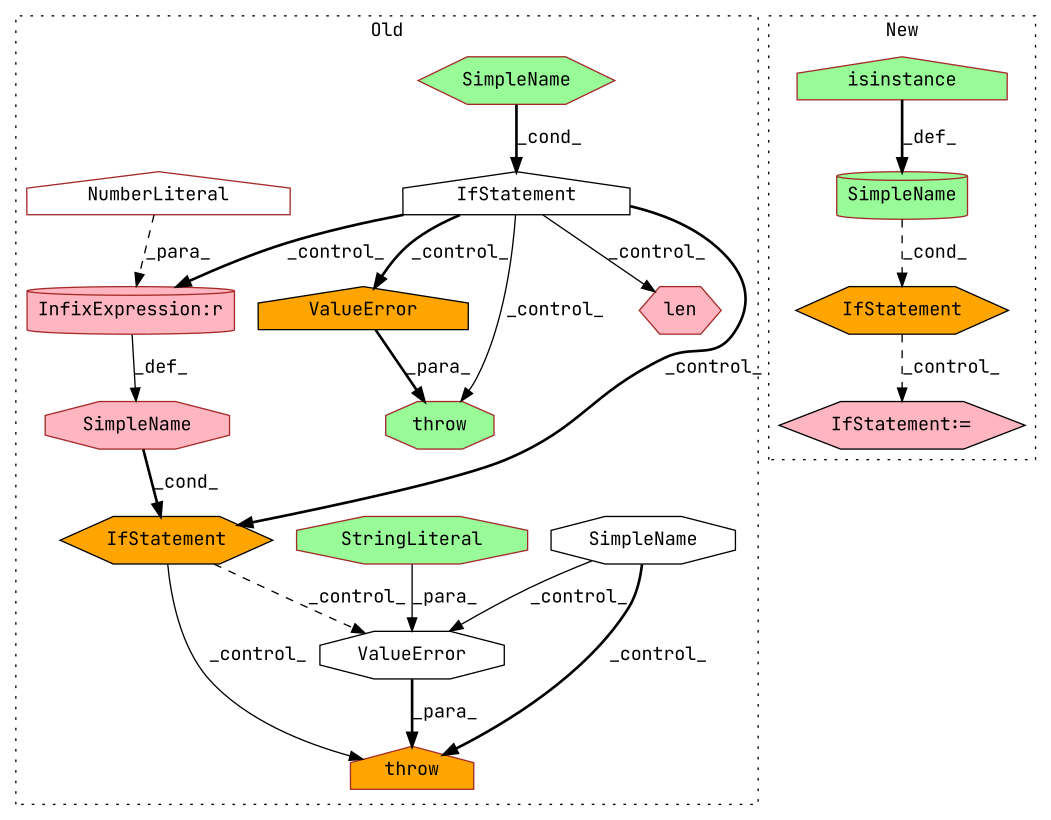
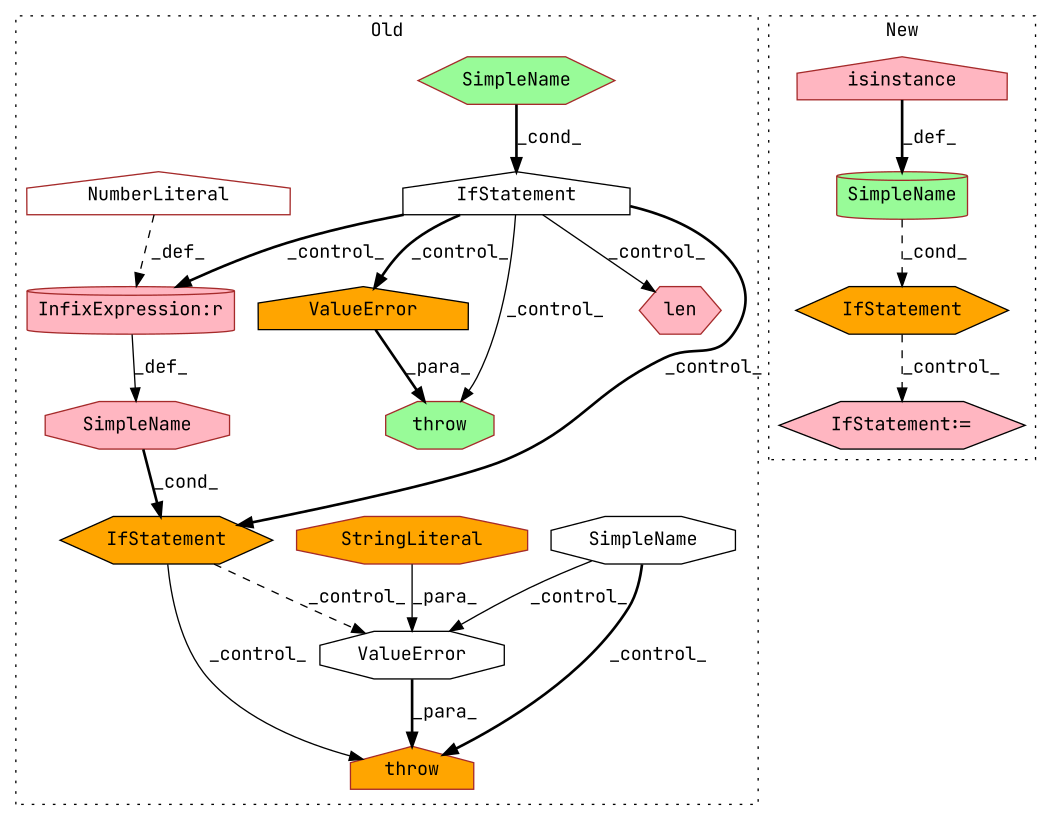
(902, 81) -> (902, 81)
(178, 253) -> (178, 253)
(412, 540) -> (412, 540)
